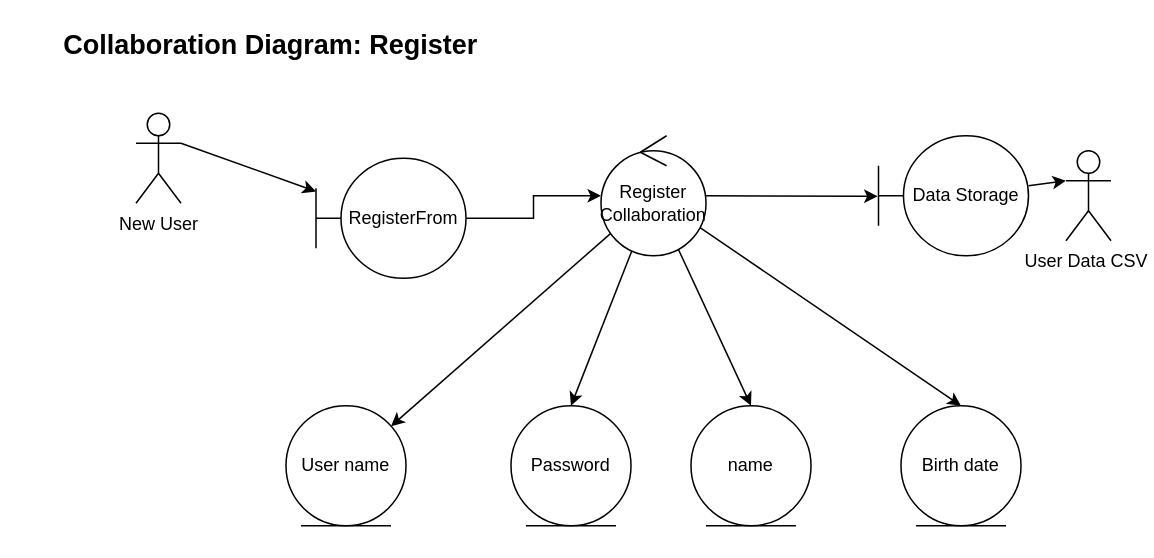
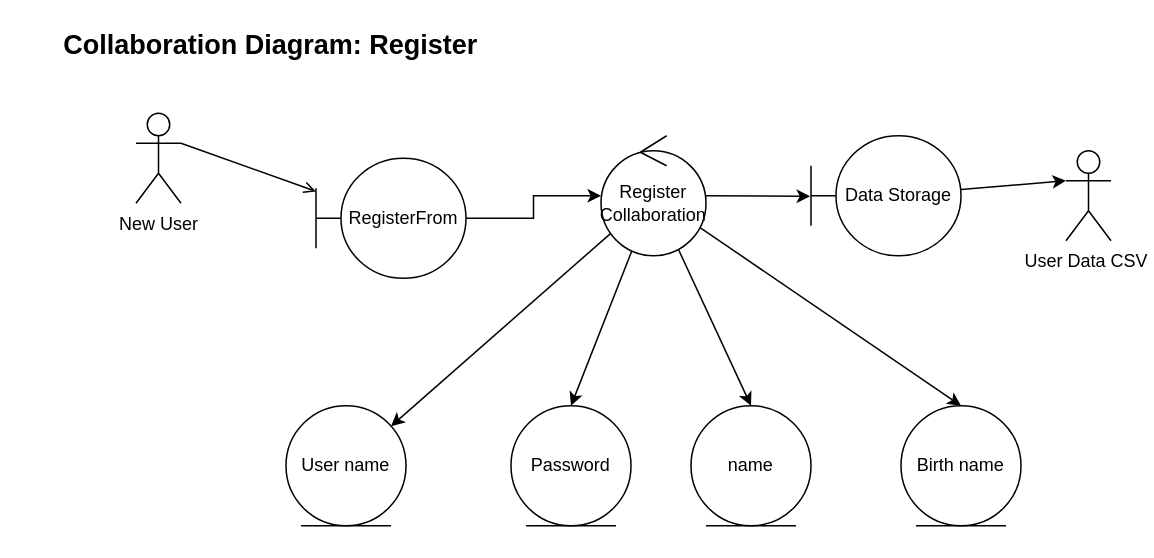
(305, 188) -> (307, 188)
(953, 196) -> (886, 196)
(961, 466) -> (961, 466)
